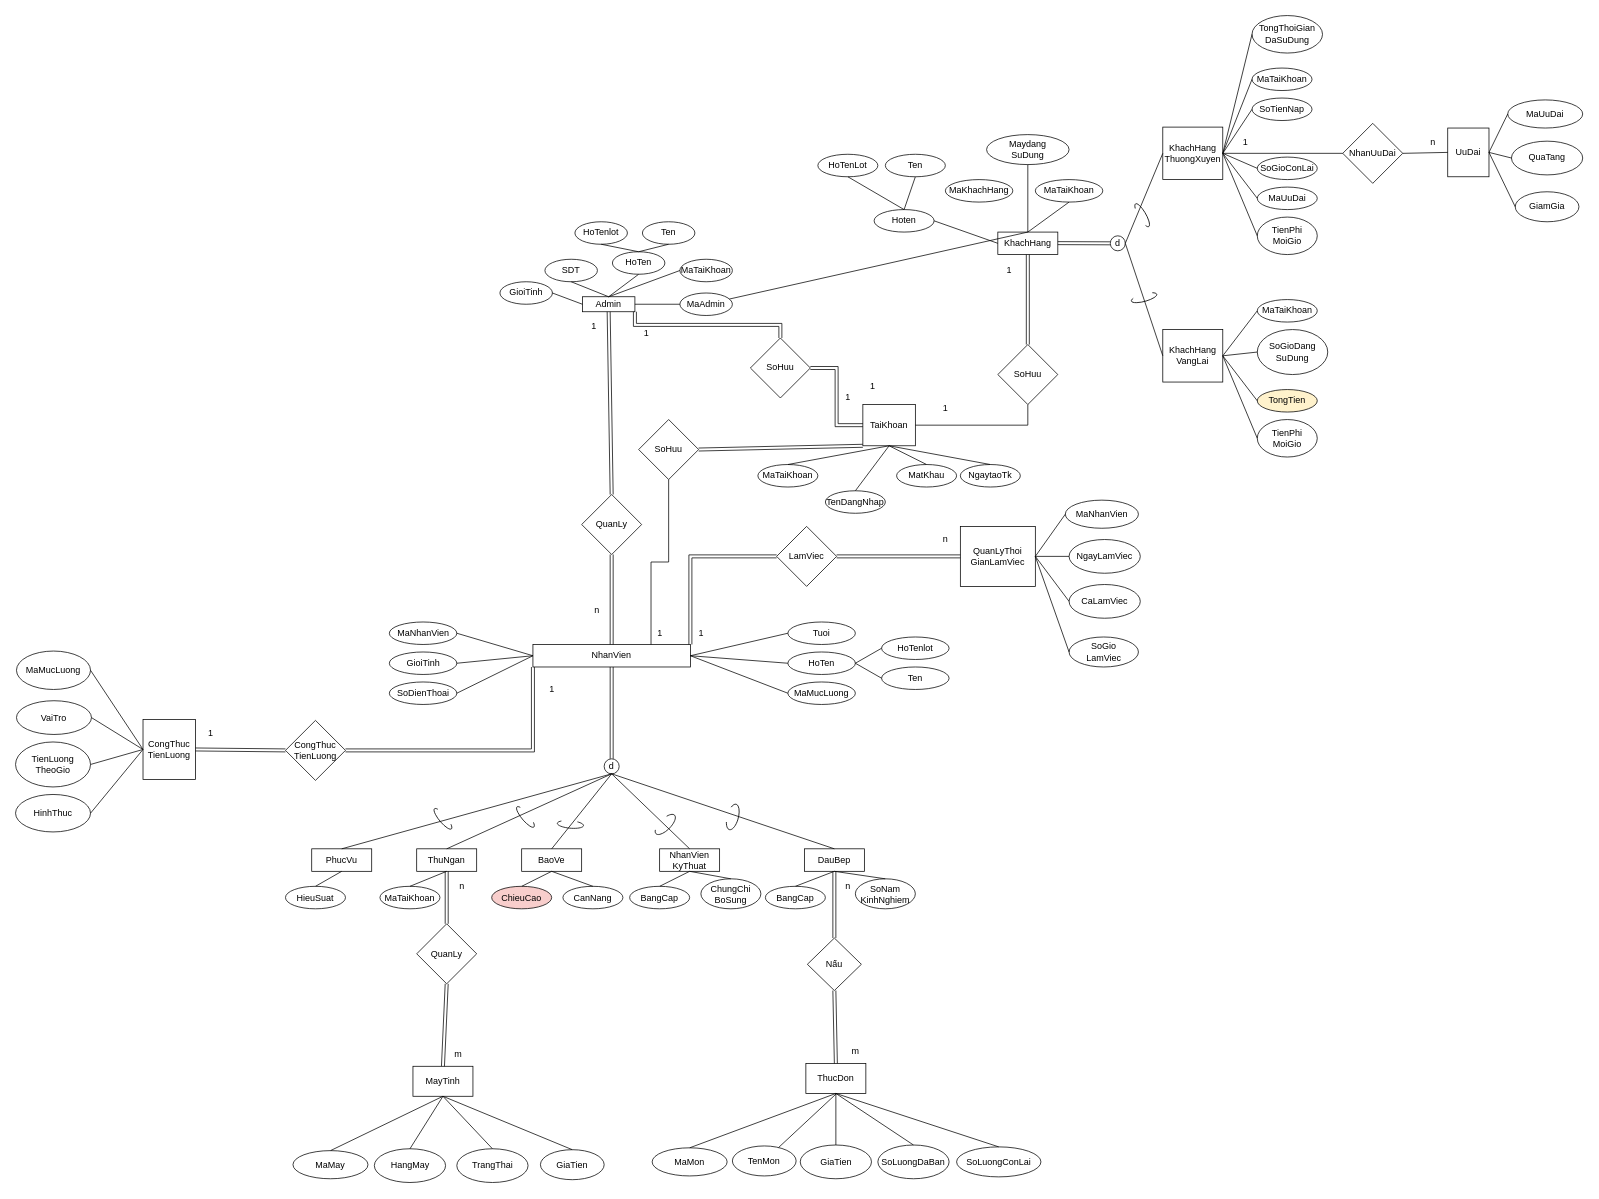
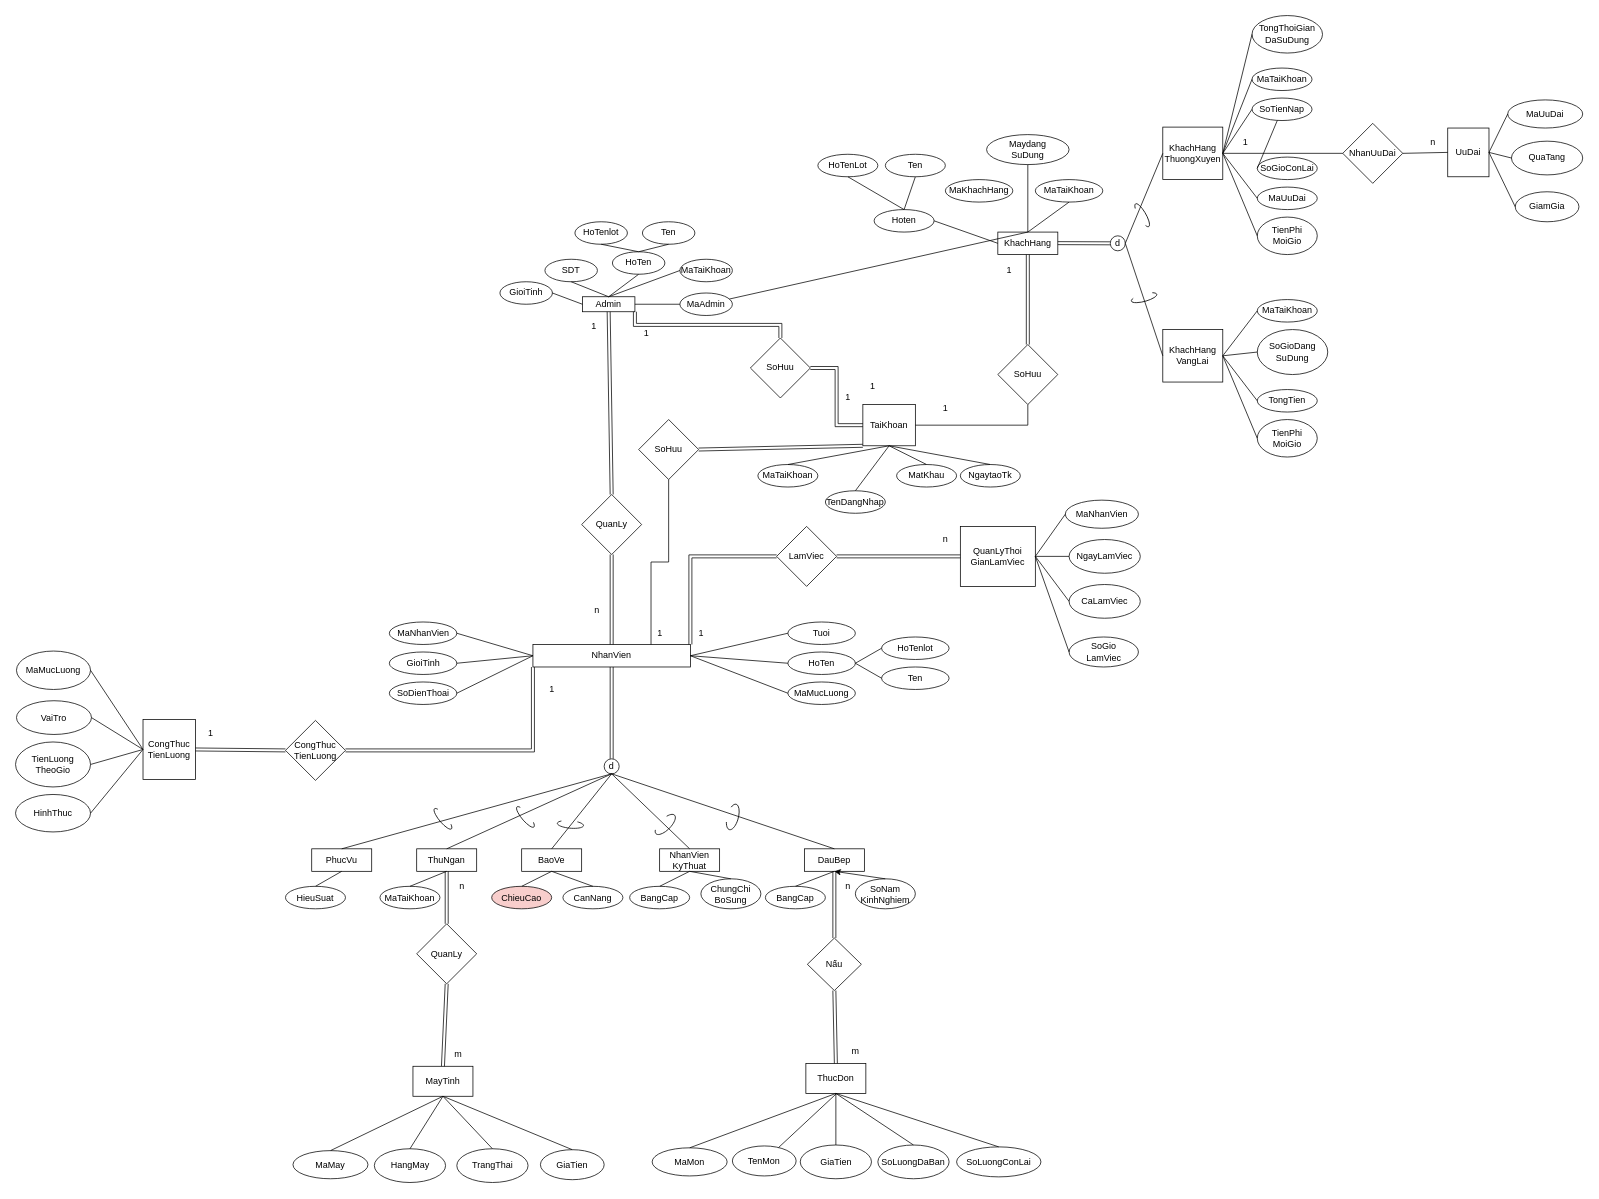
(1242, 161) -> (1267, 145)
(1287, 401) -> (1287, 401)
(839, 872) -> (840, 872)
